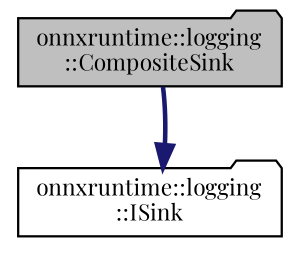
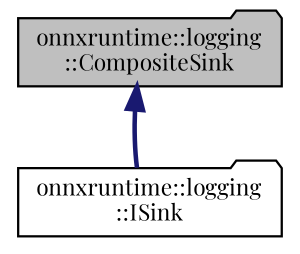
(165, 116) -> (135, 139)
